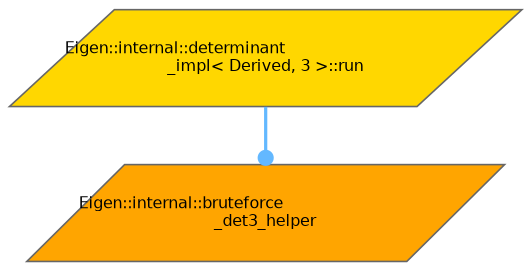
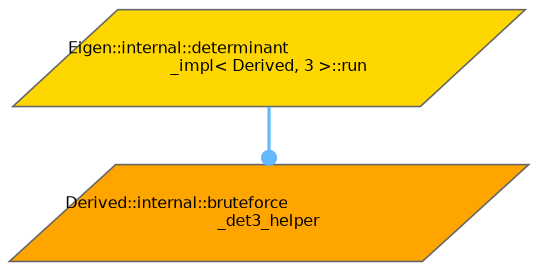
(266, 213) -> (269, 213)
